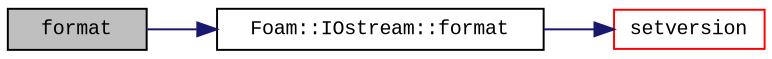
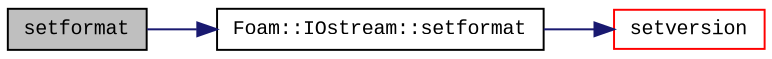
(77, 29) -> (77, 29)
(380, 29) -> (380, 29)
